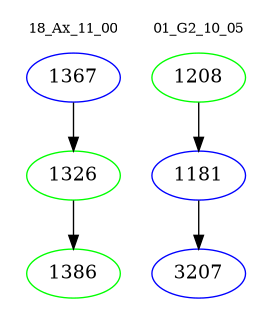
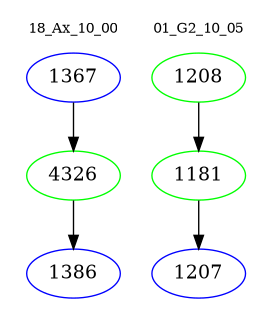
(74, 29) -> (74, 29)
(74, 176) -> (74, 176)
(199, 176) -> (199, 176)
(74, 274) -> (74, 274)
(199, 274) -> (199, 274)
